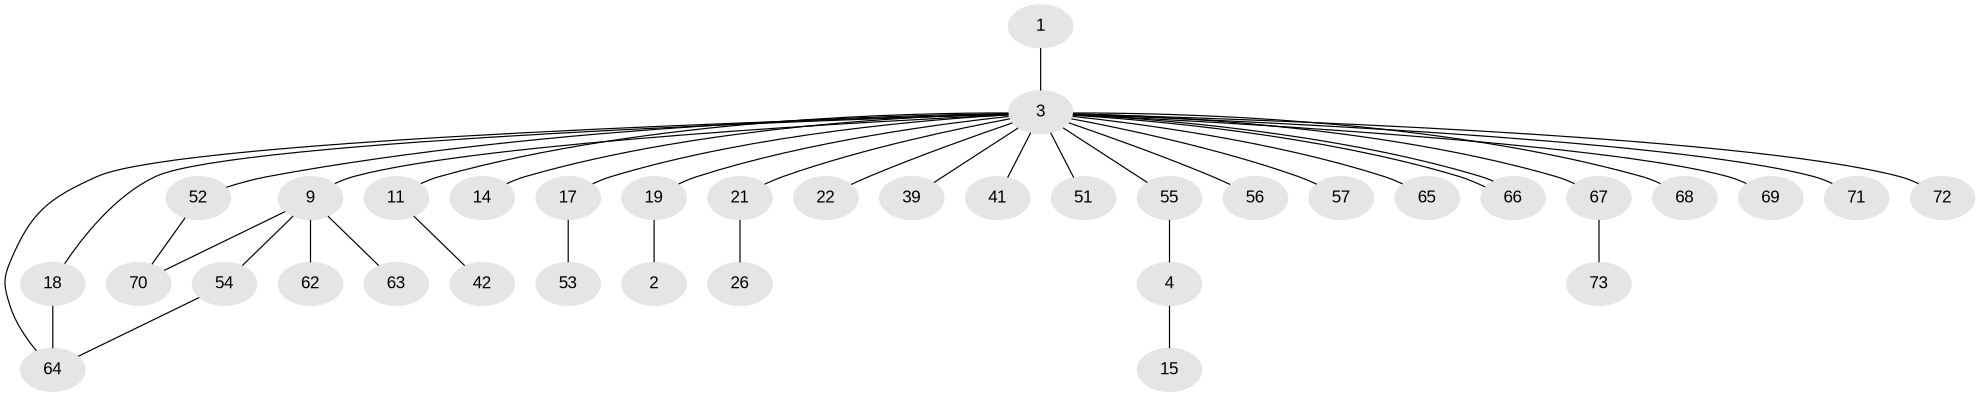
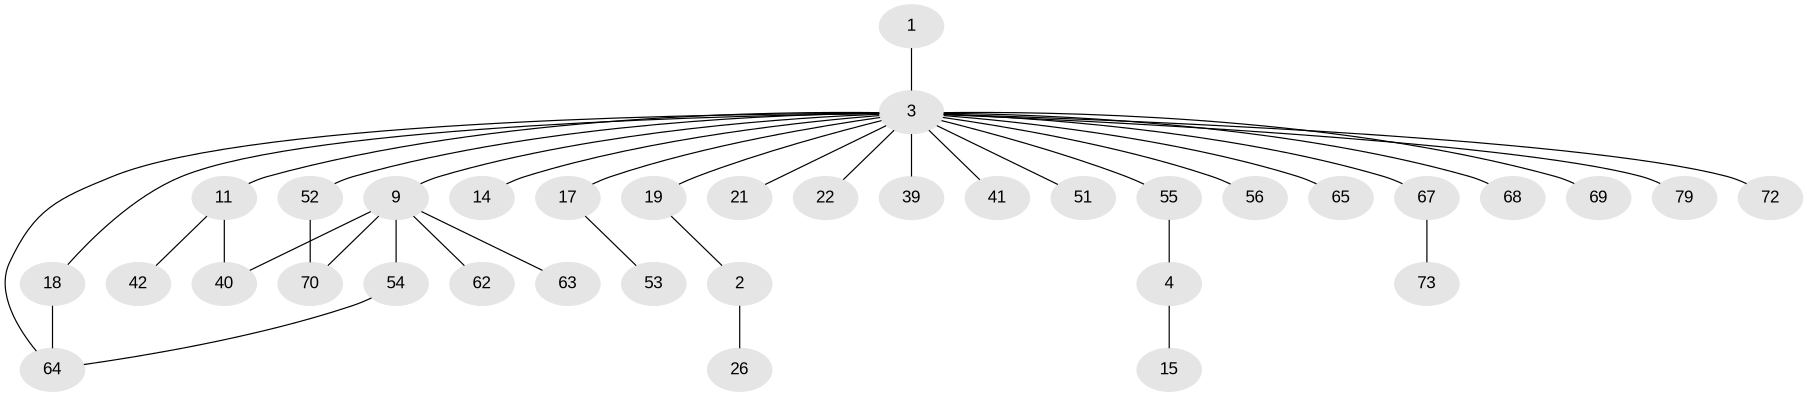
(1341, 198) -> none
(1513, 198) -> none
(1857, 198) -> (1685, 198)
(740, 241) -> (740, 327)
none -> (224, 284)
